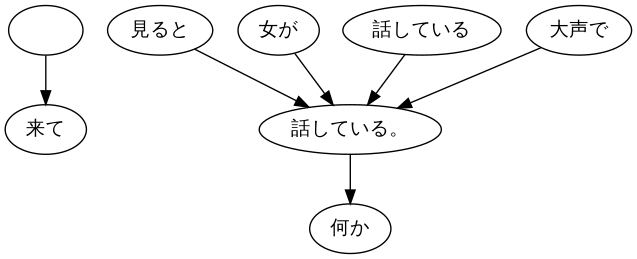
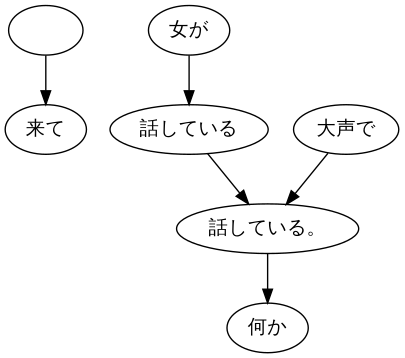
(160, 30) -> none
(310, 74) -> (189, 73)
